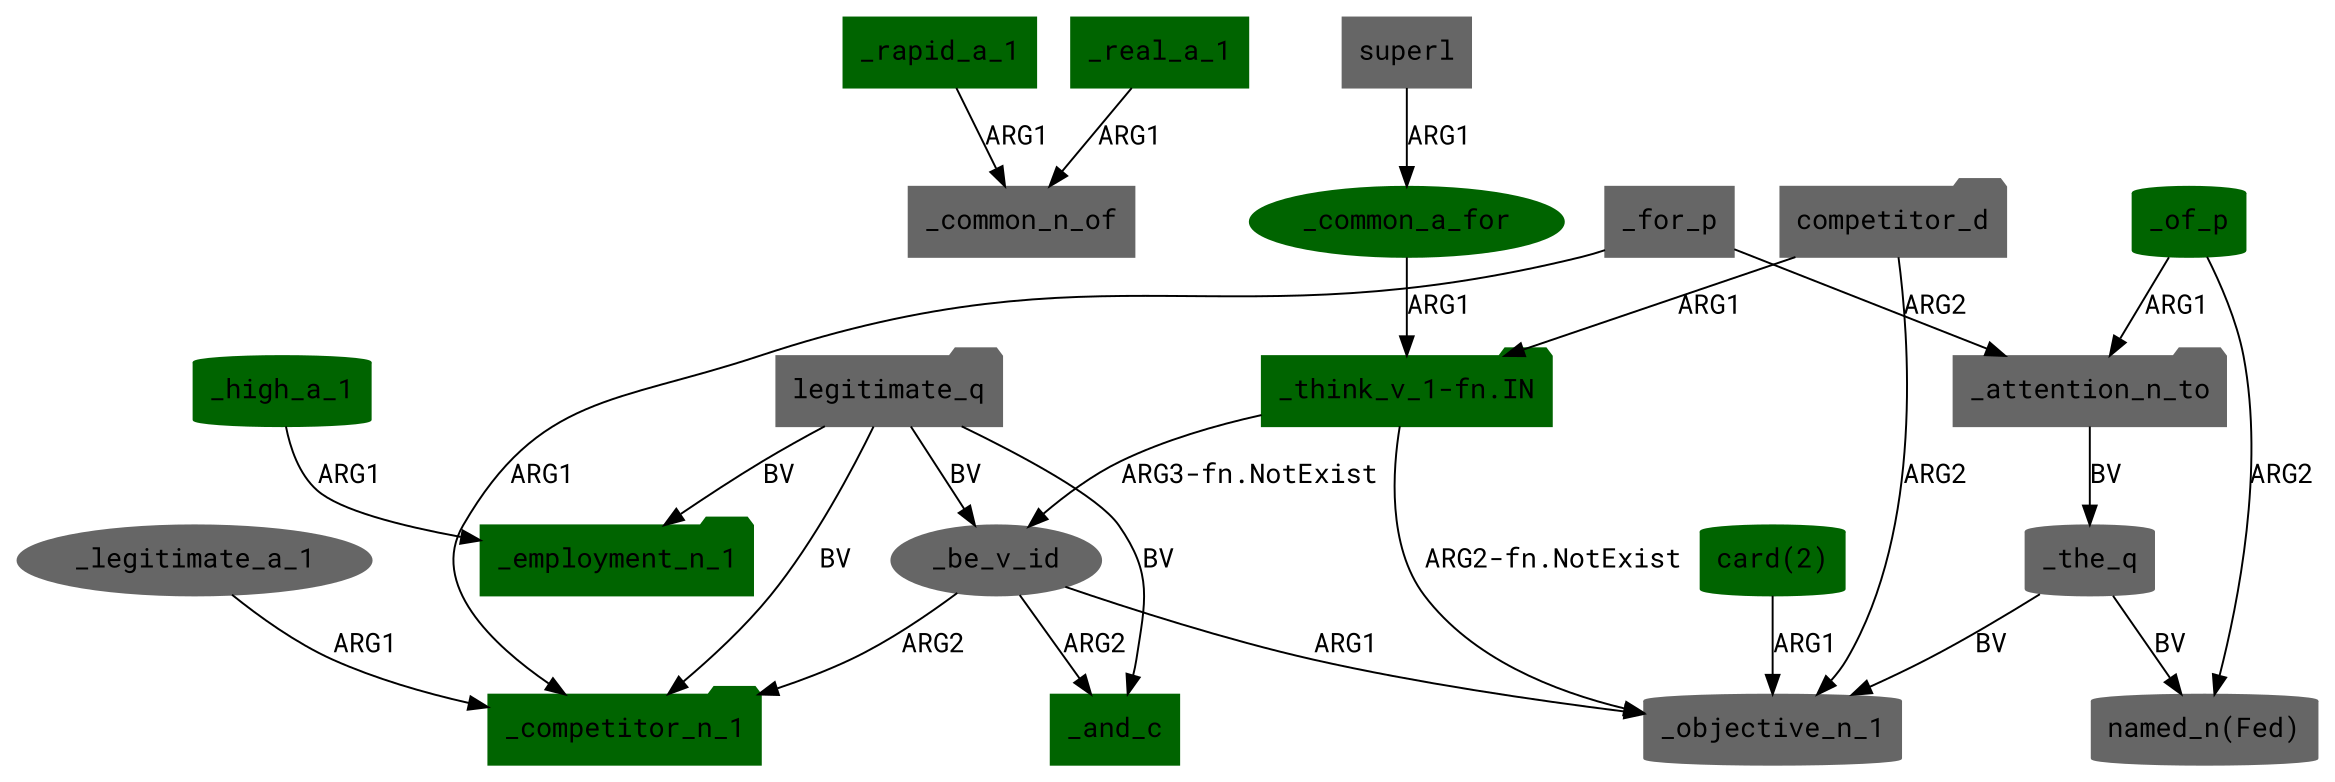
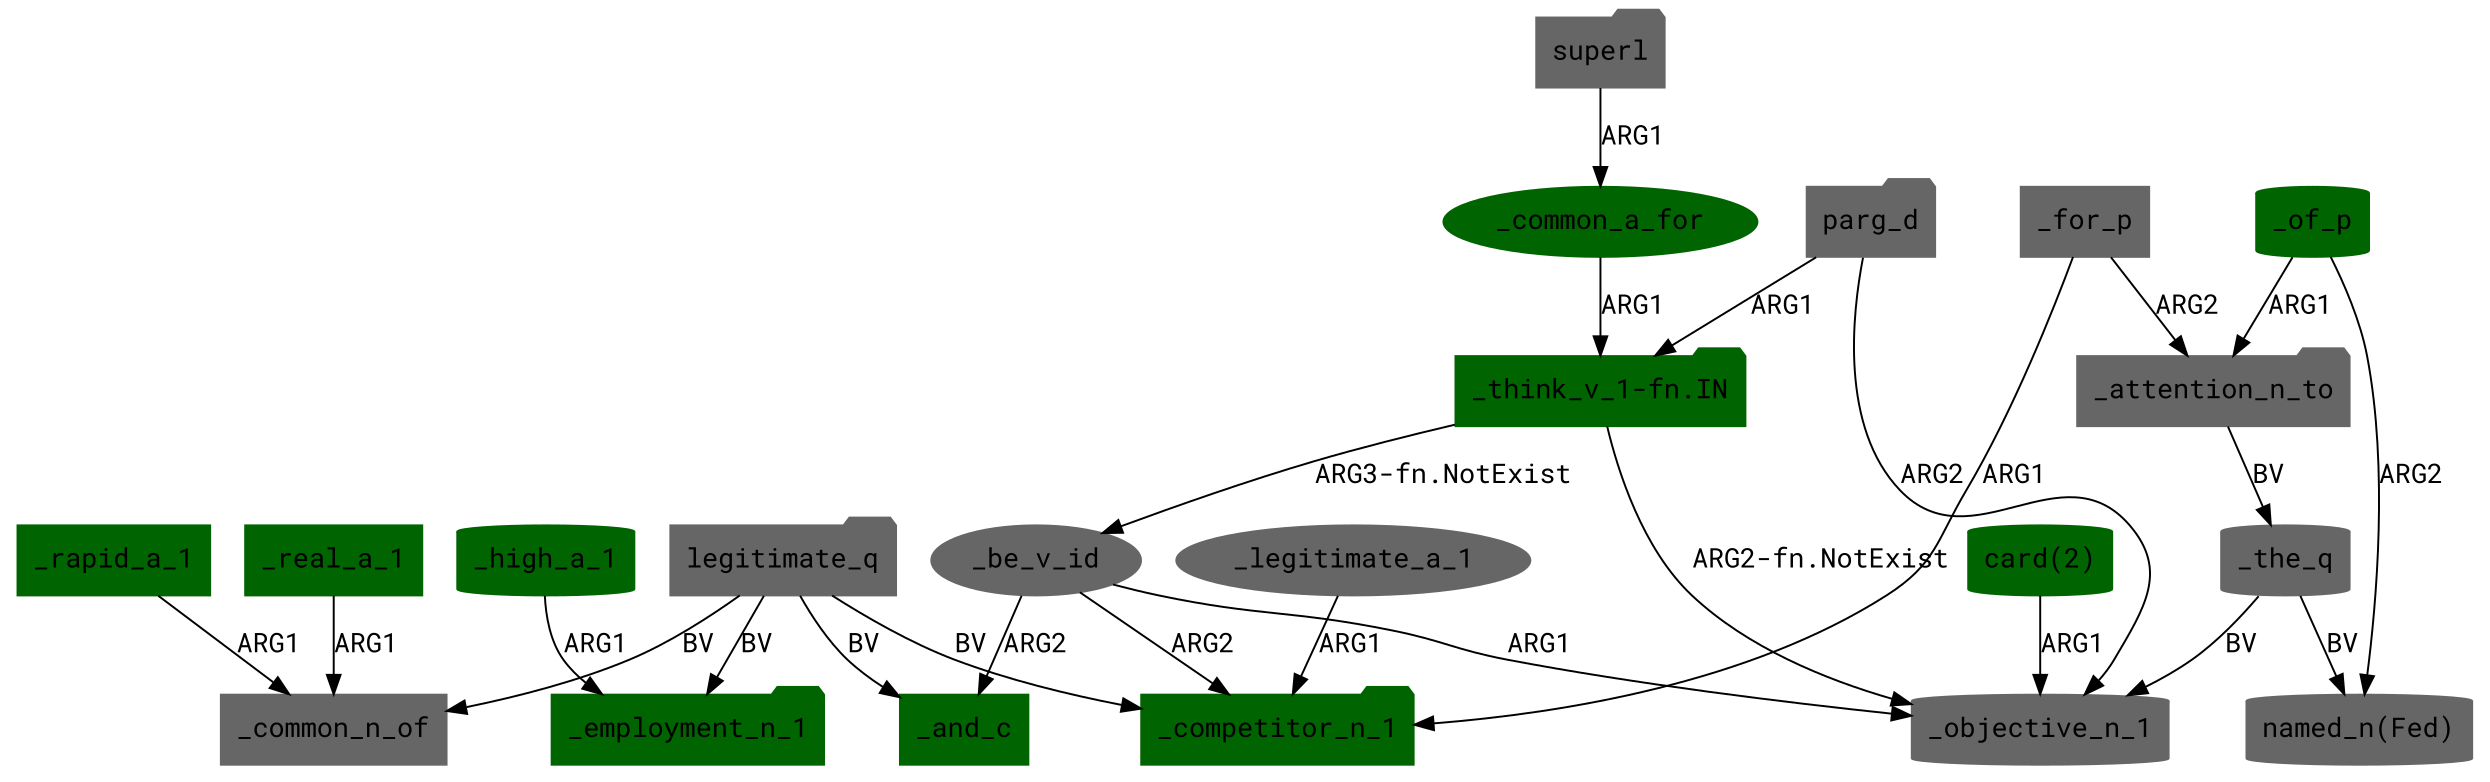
(1407, 53) -> (1600, 53)
(1893, 222) -> (1871, 222)
(938, 468) -> (610, 667)
